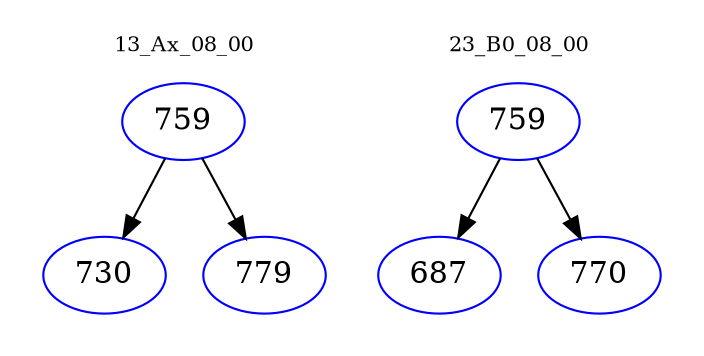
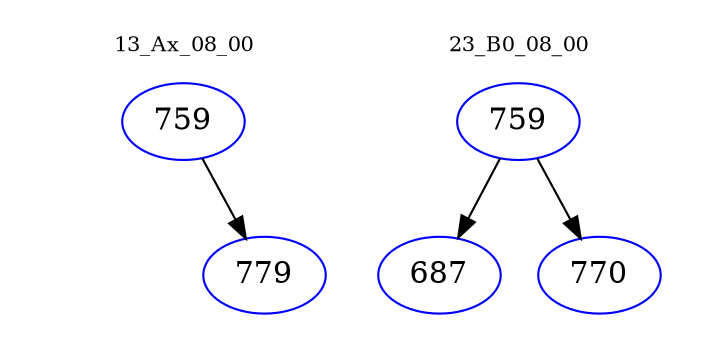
(105, 275) -> none
